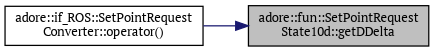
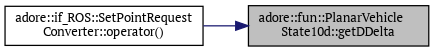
(339, 26) -> (339, 26)
